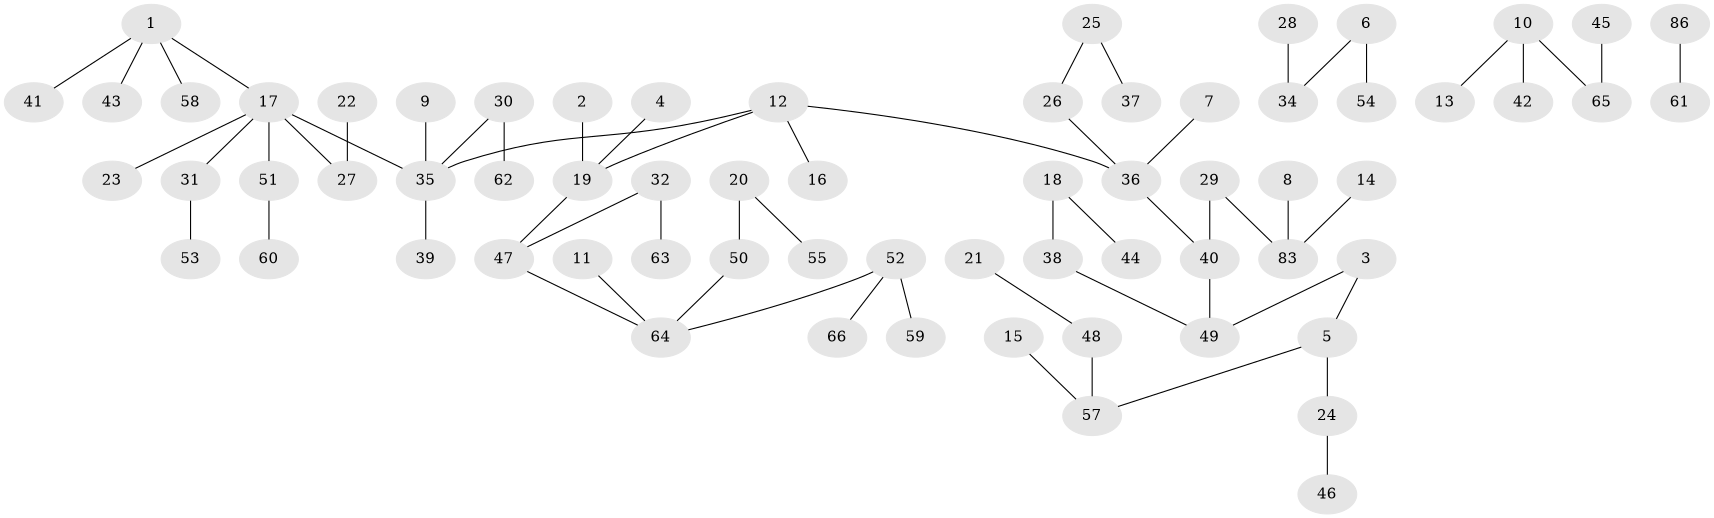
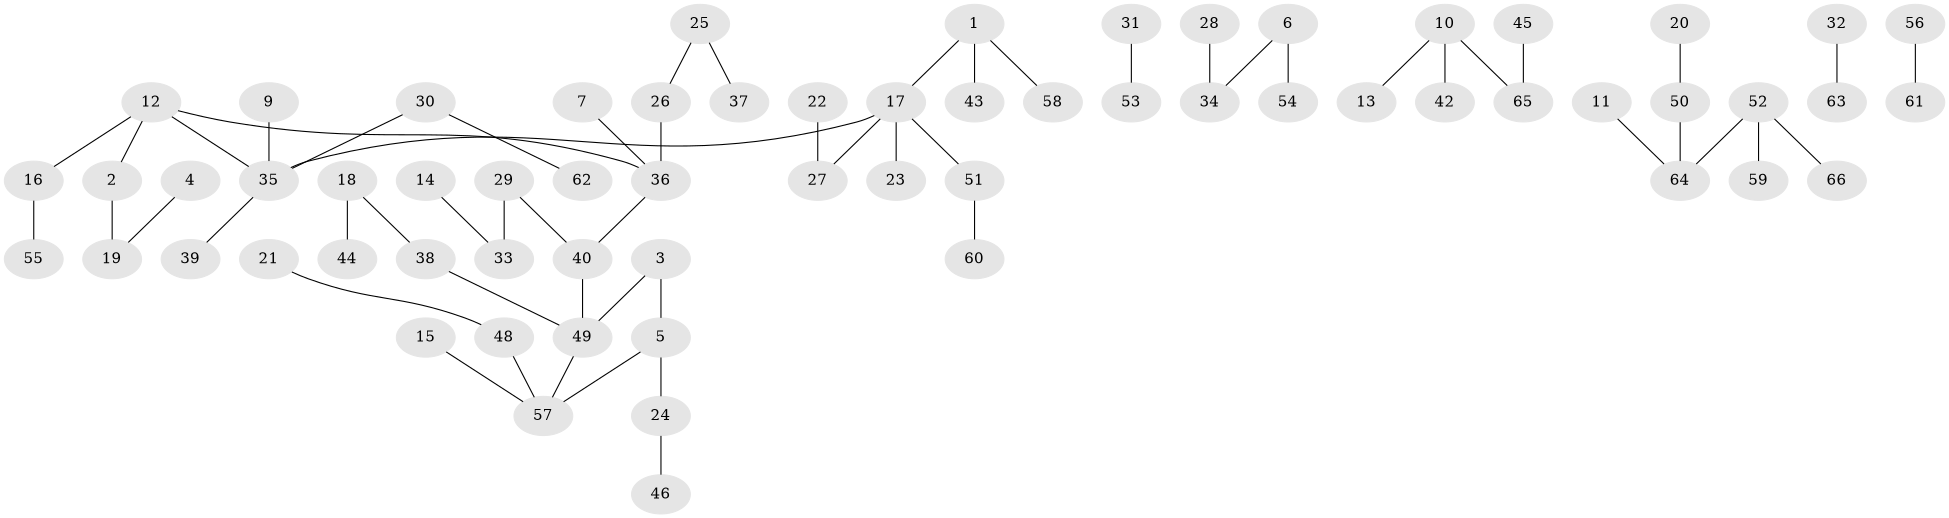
(1680, 24) -> (1915, 24)
(34, 102) -> none
(679, 139) -> (132, 142)
(230, 141) -> none
(1288, 181) -> none
(778, 220) -> (34, 220)
(504, 259) -> none
(1288, 259) -> (504, 259)
none -> (563, 377)
